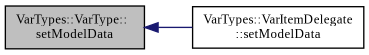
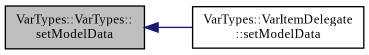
(75, 27) -> (75, 27)
